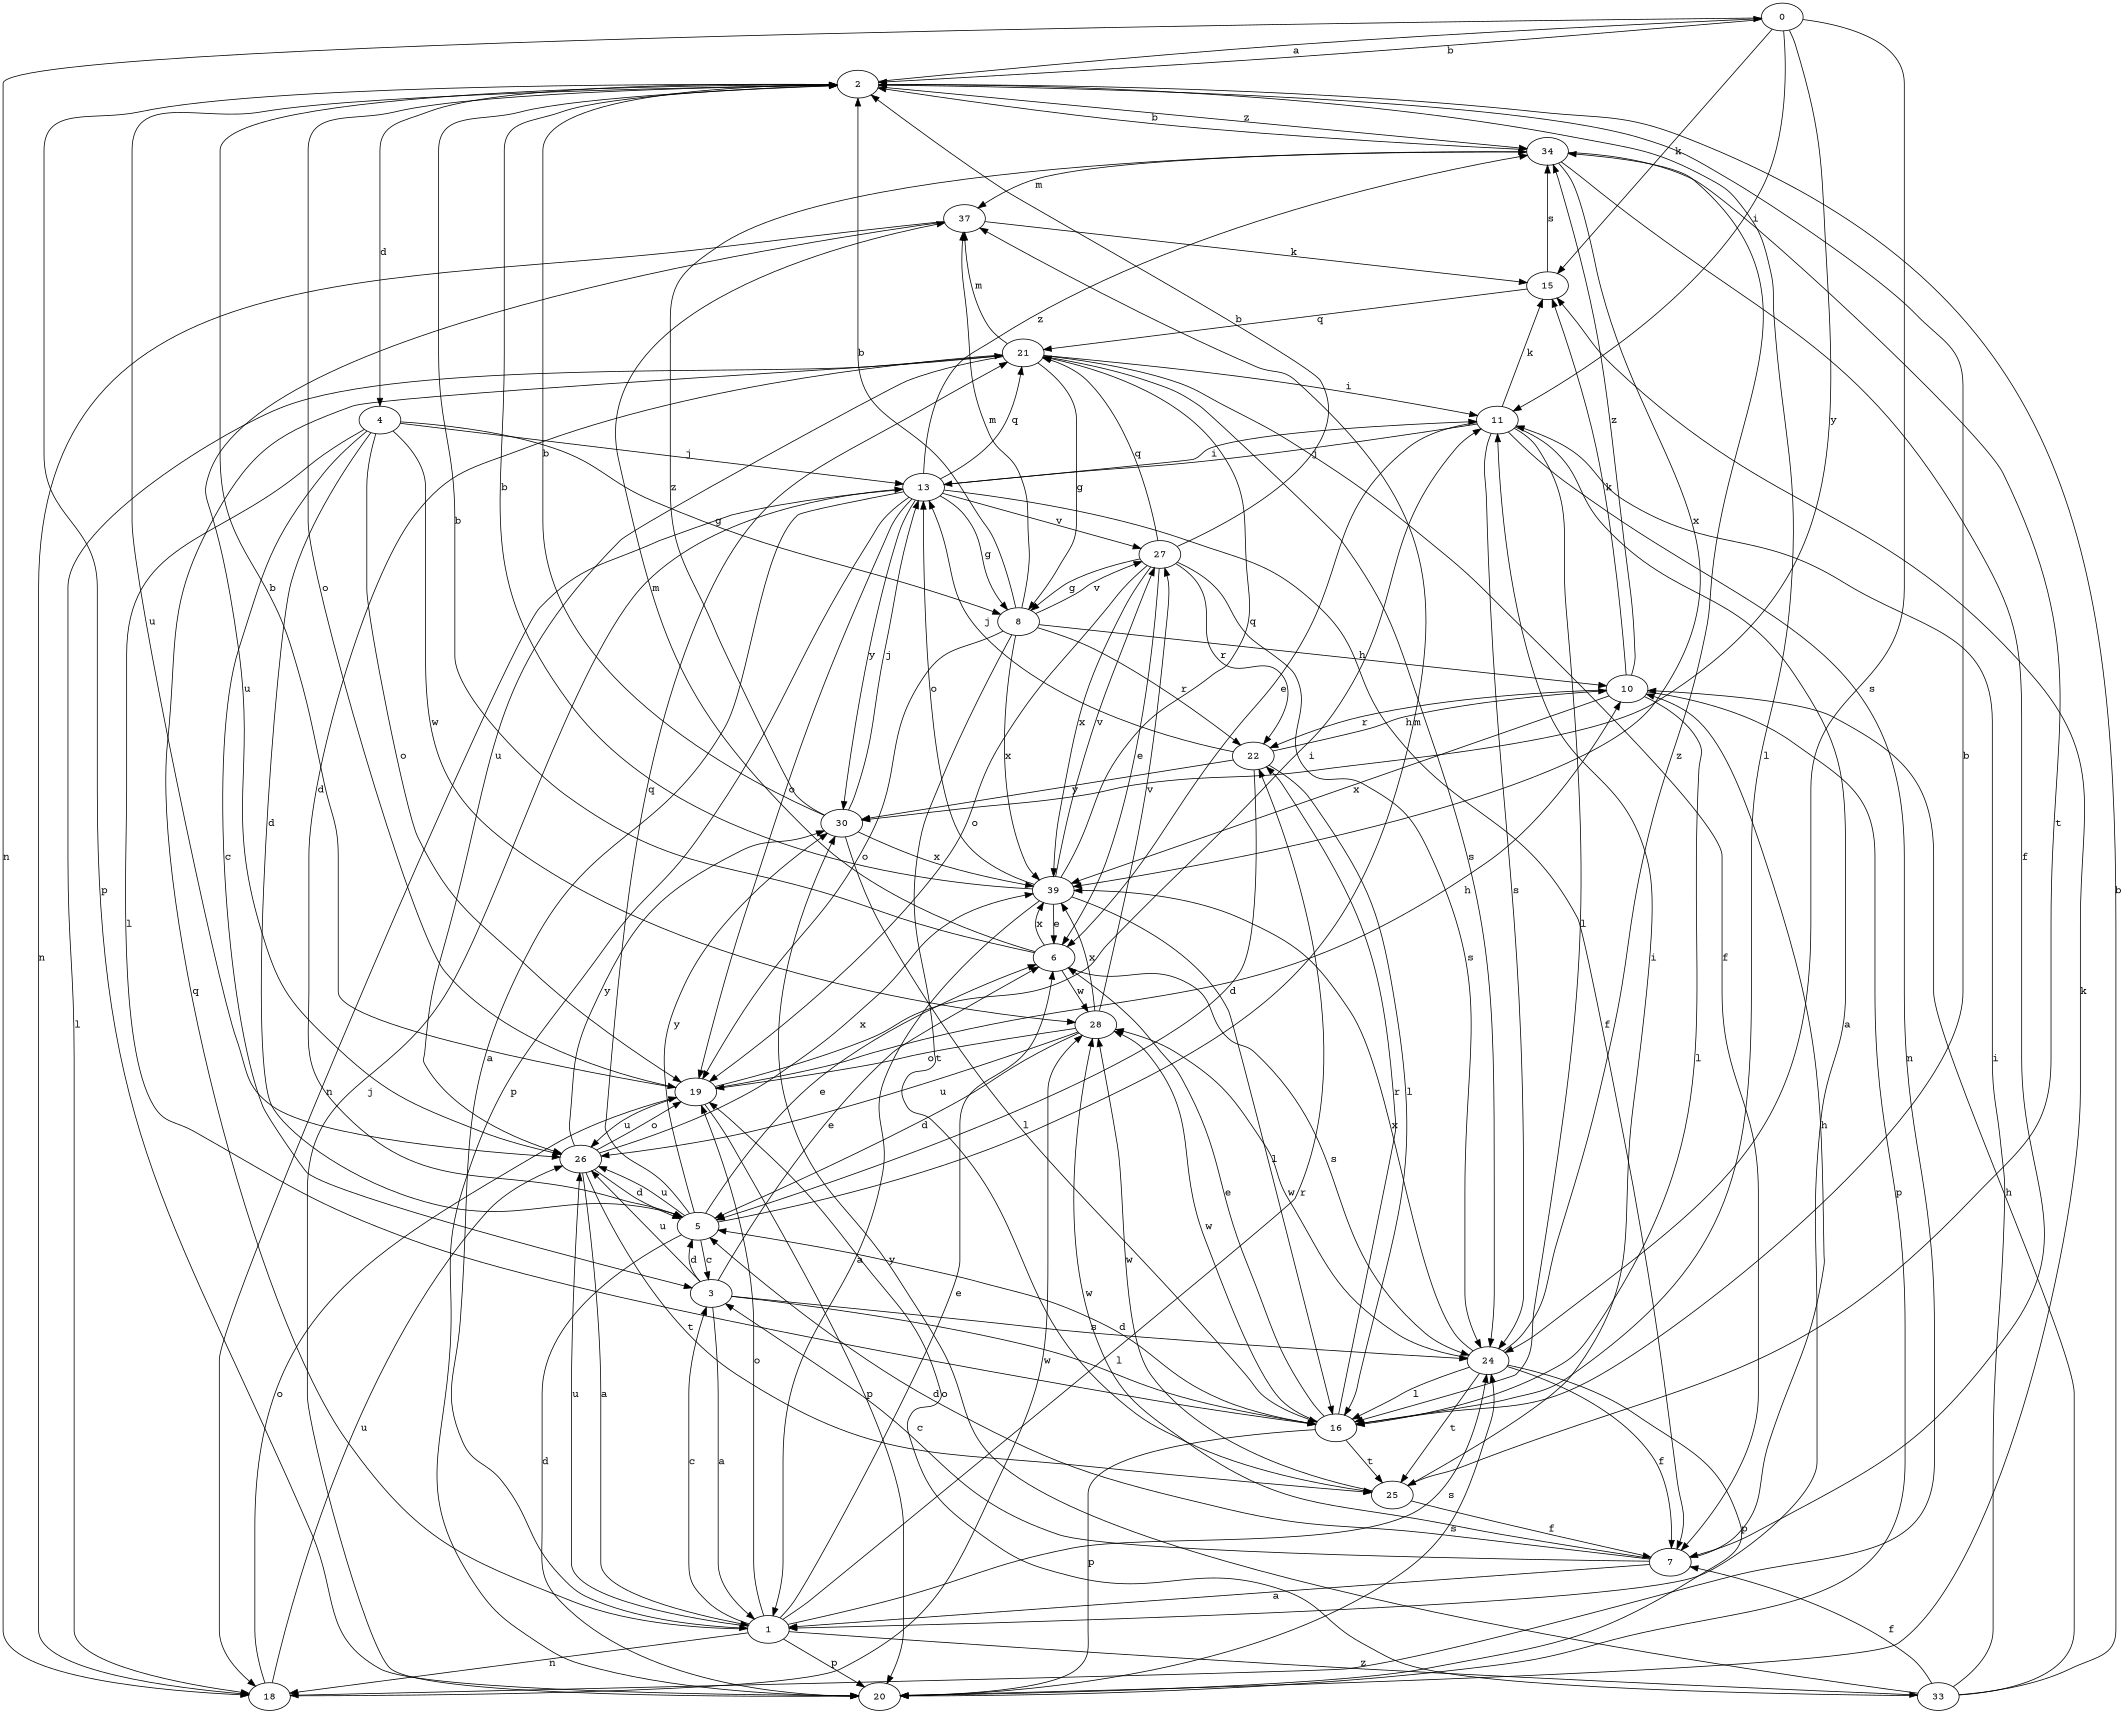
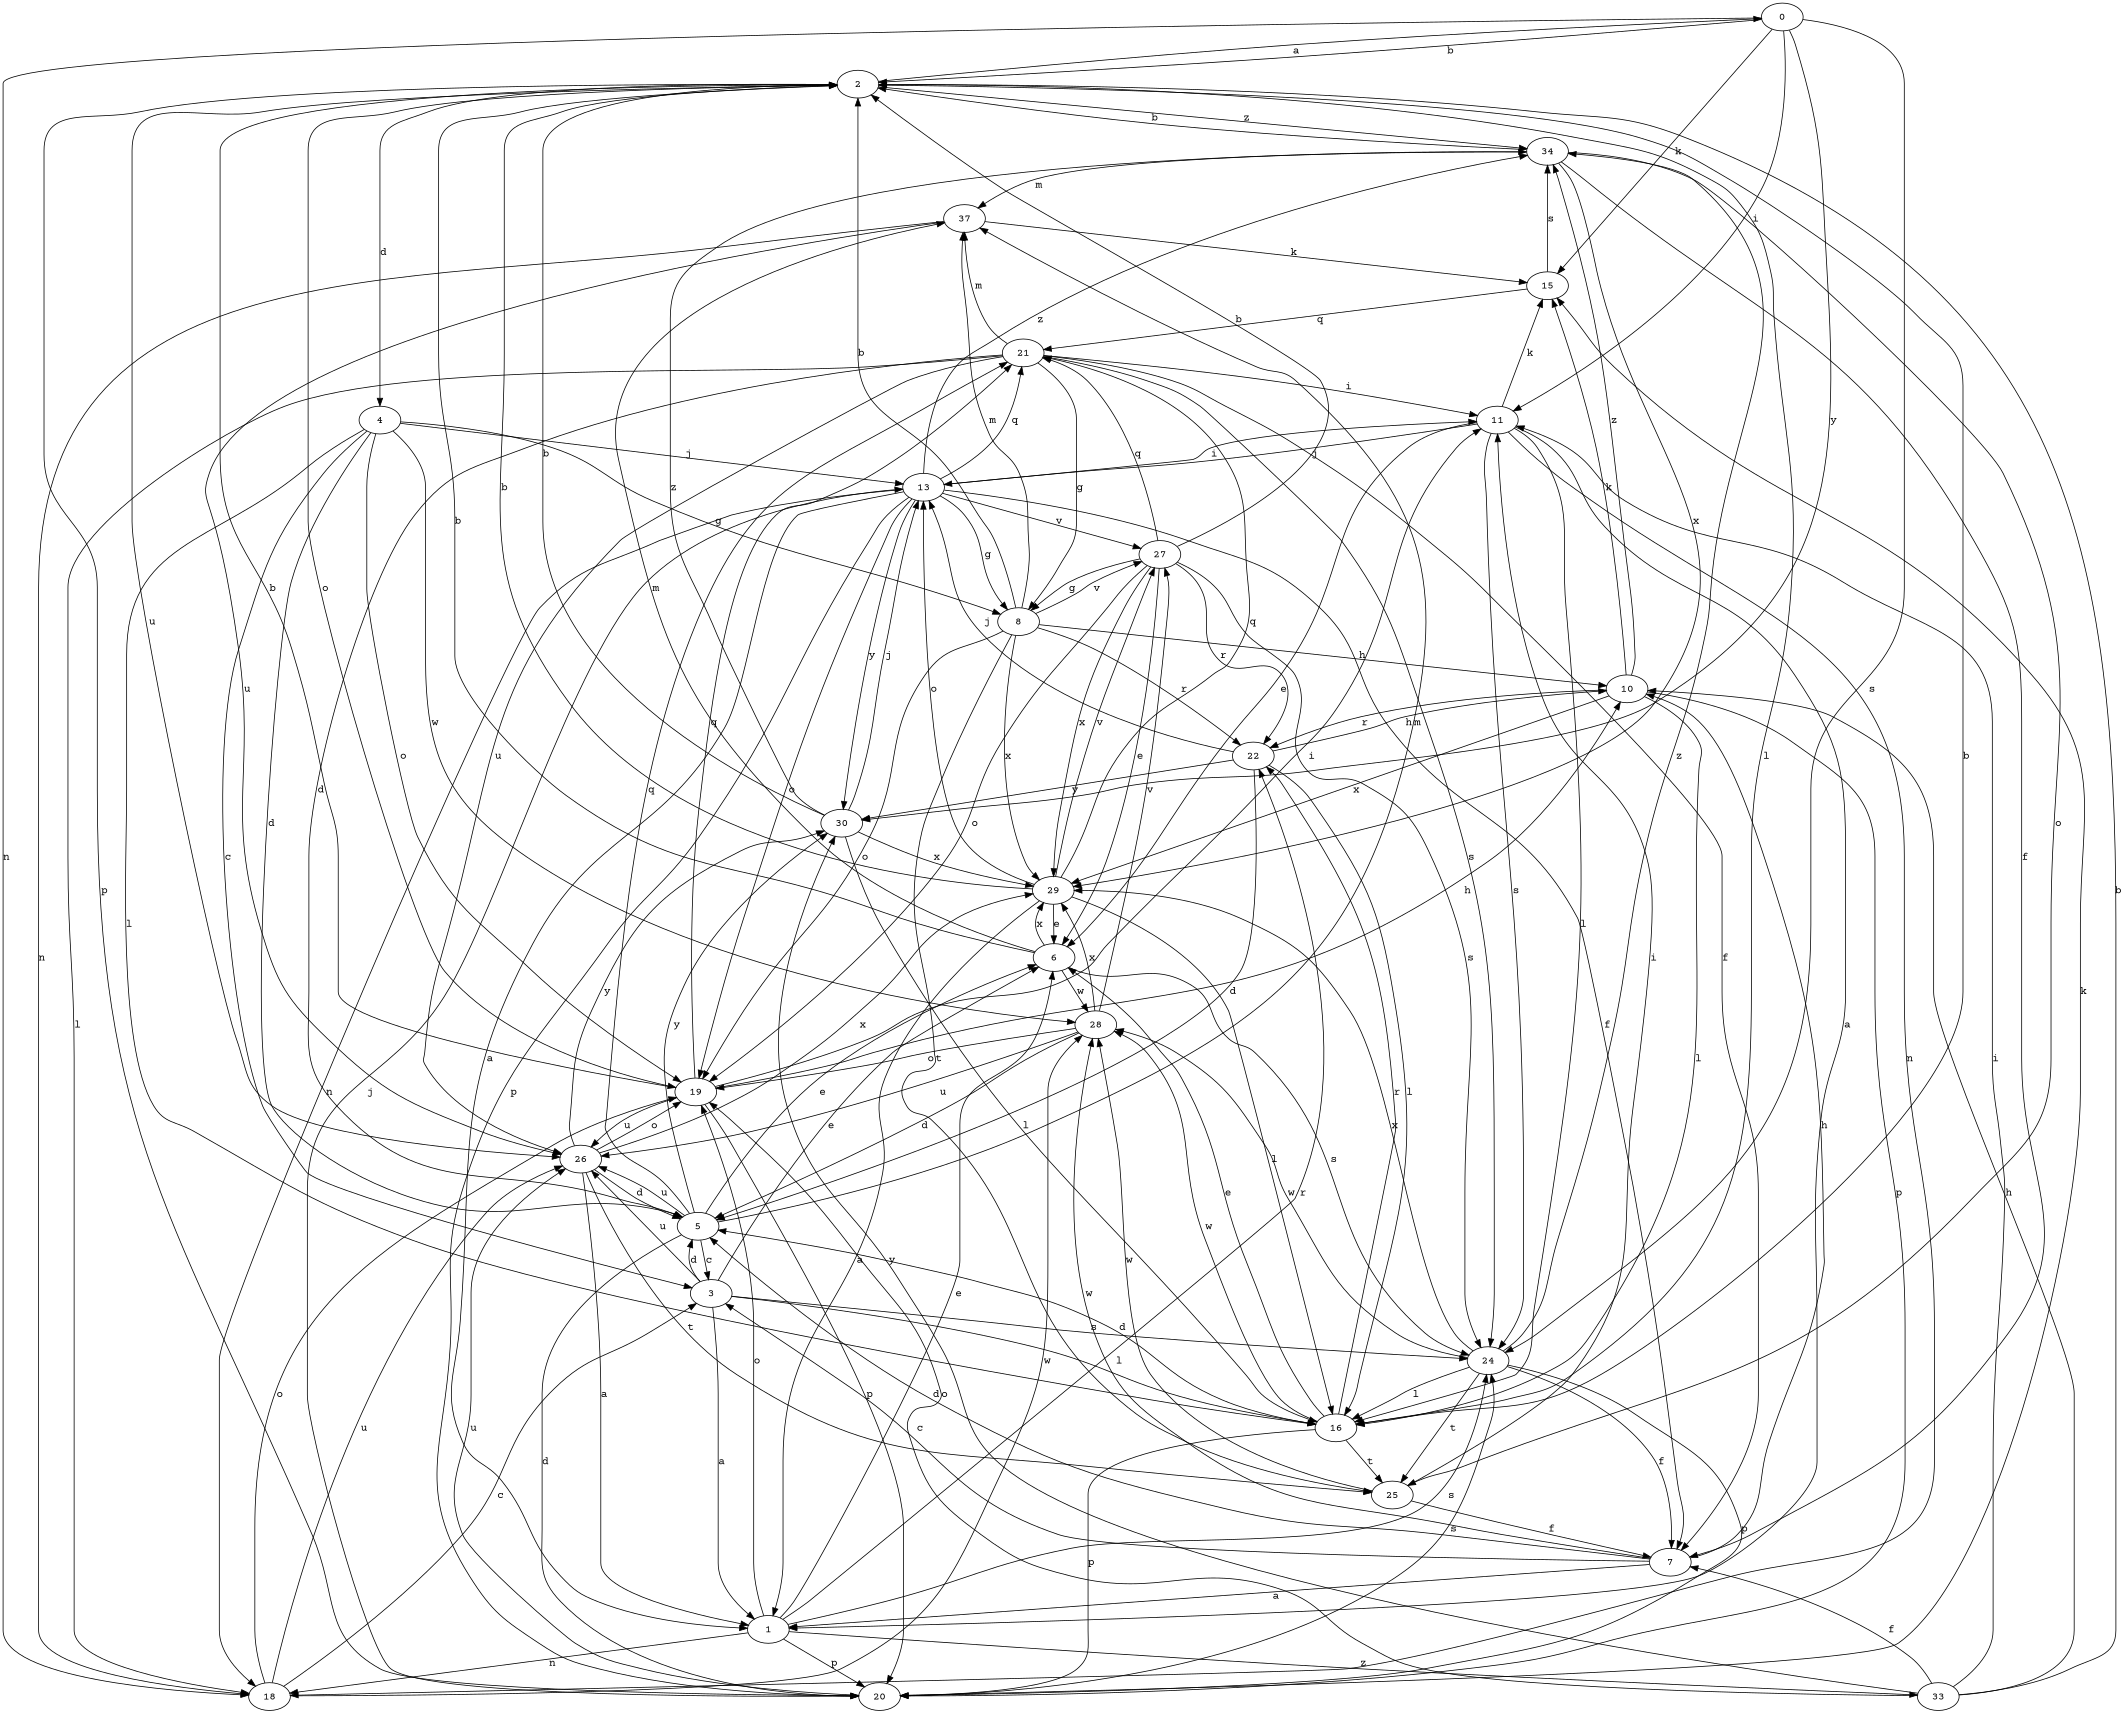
(167, 807) -> (717, 675)
(2058, 823) -> (2058, 823)
(1053, 890) -> (1053, 890)
(571, 1469) -> (477, 1554)
(689, 1484) -> (490, 1495)
